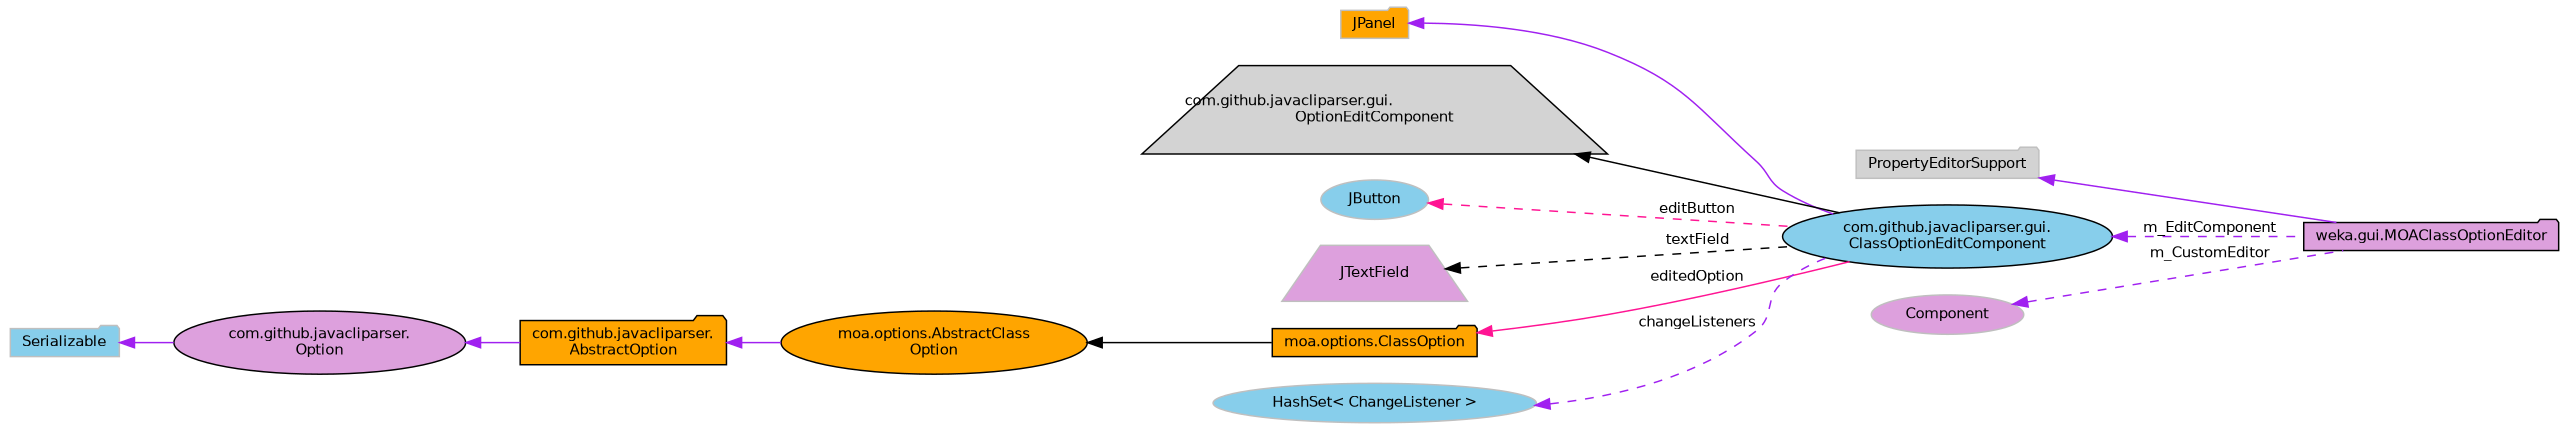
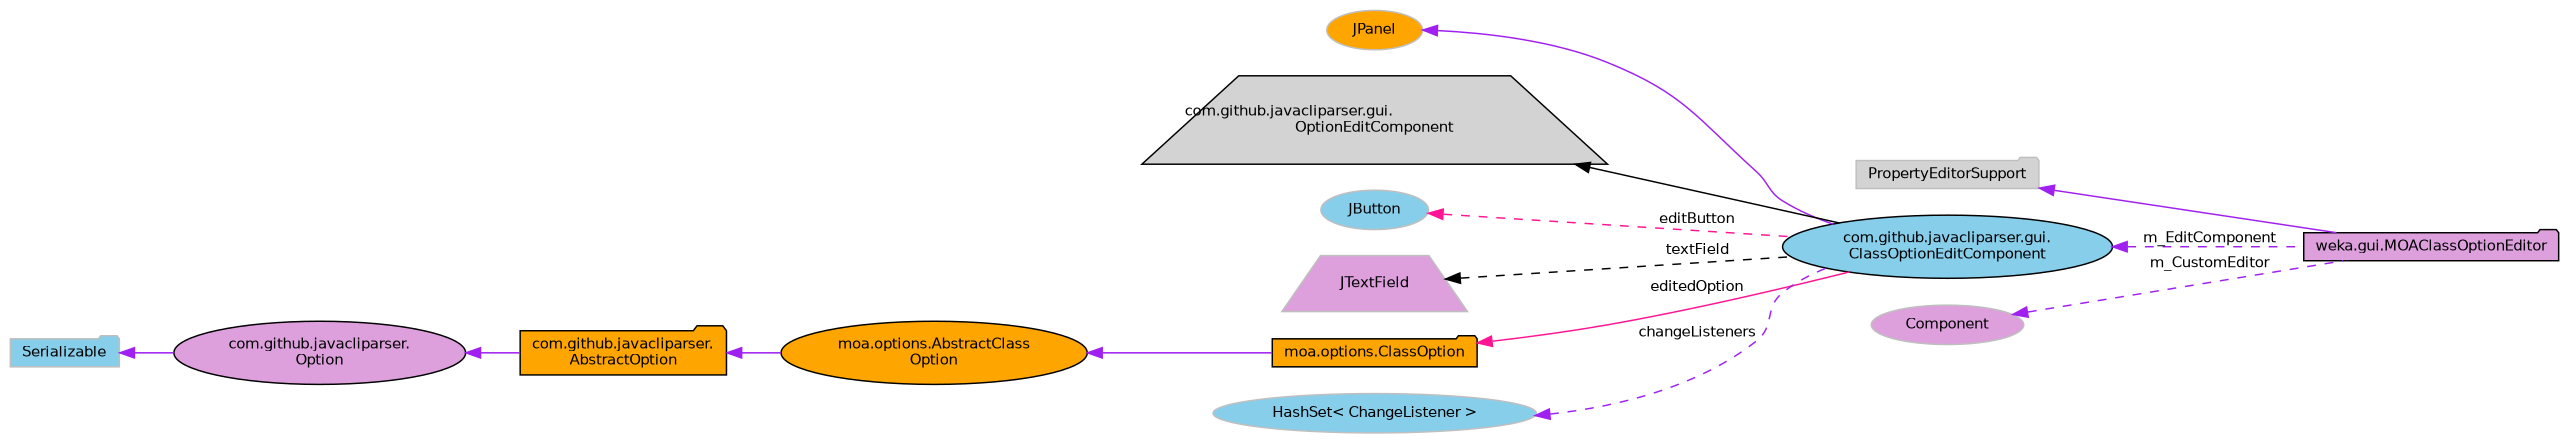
(1375, 24) -> (1375, 30)
(1187, 343) -> (1187, 353)
